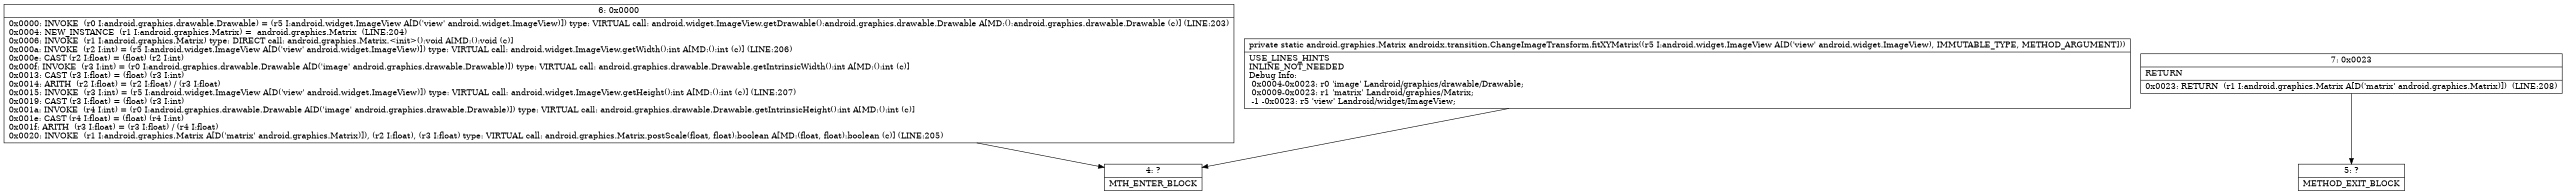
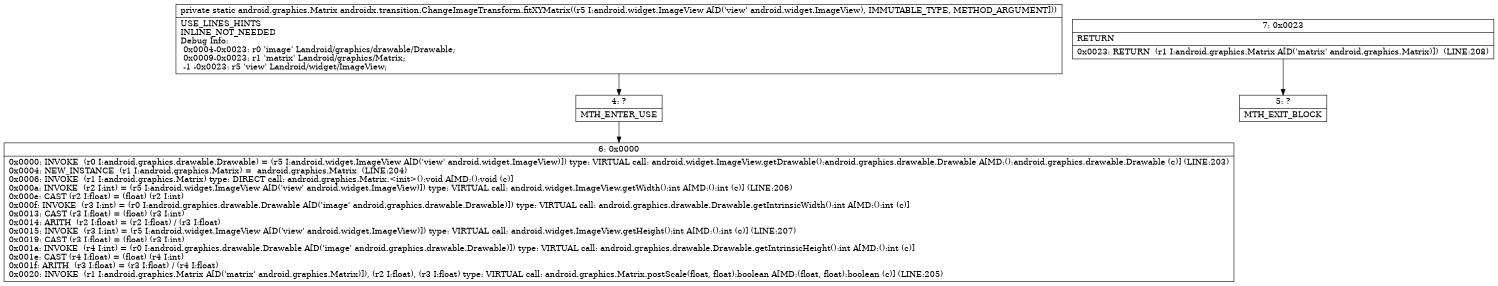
(1038, 155) -> (619, 129)
(1153, 184) -> (619, 115)
(2351, 184) -> (1283, 115)
